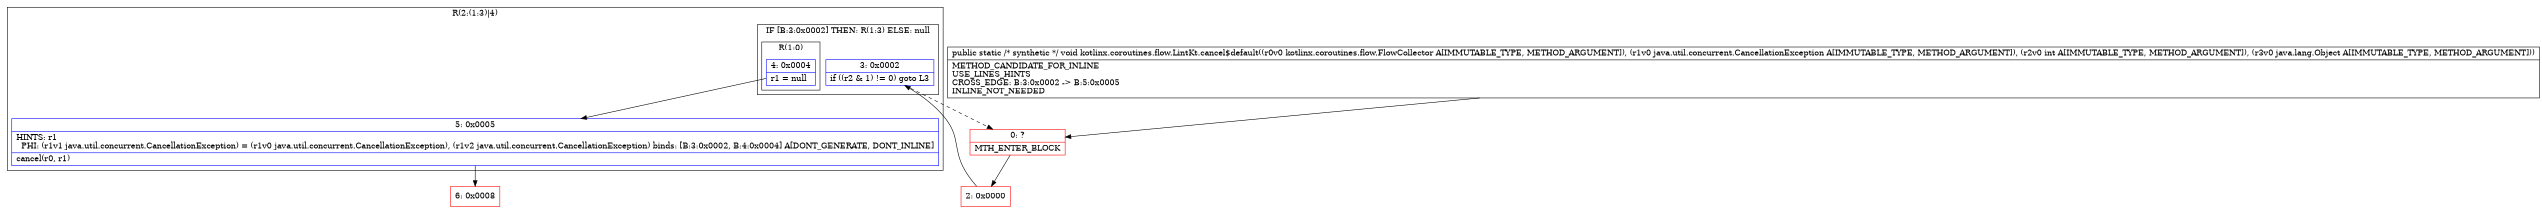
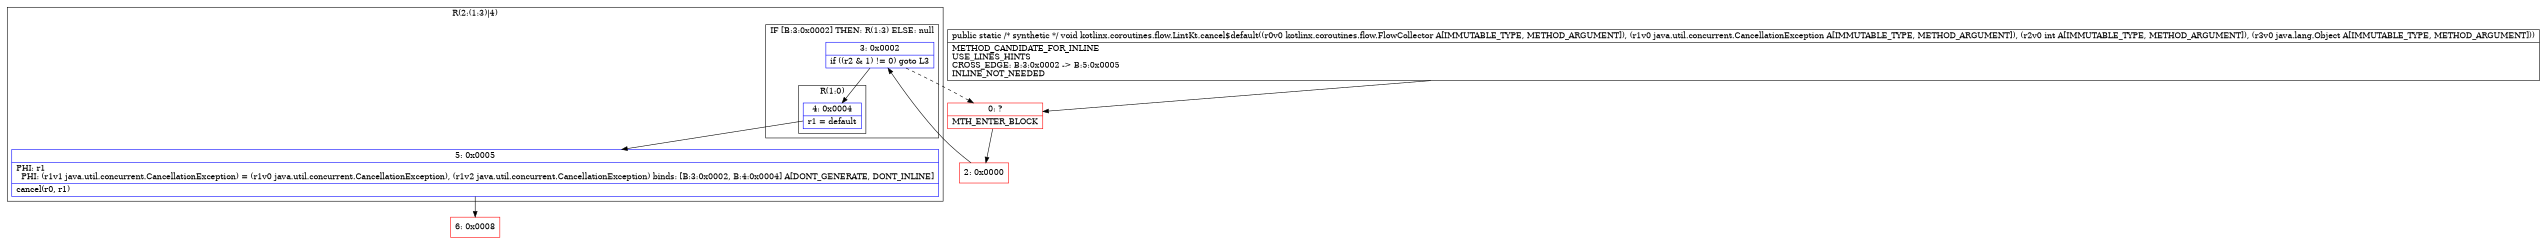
(789, 79) -> (832, 122)
none -> (859, 82)
(38, 138) -> (32, 168)
